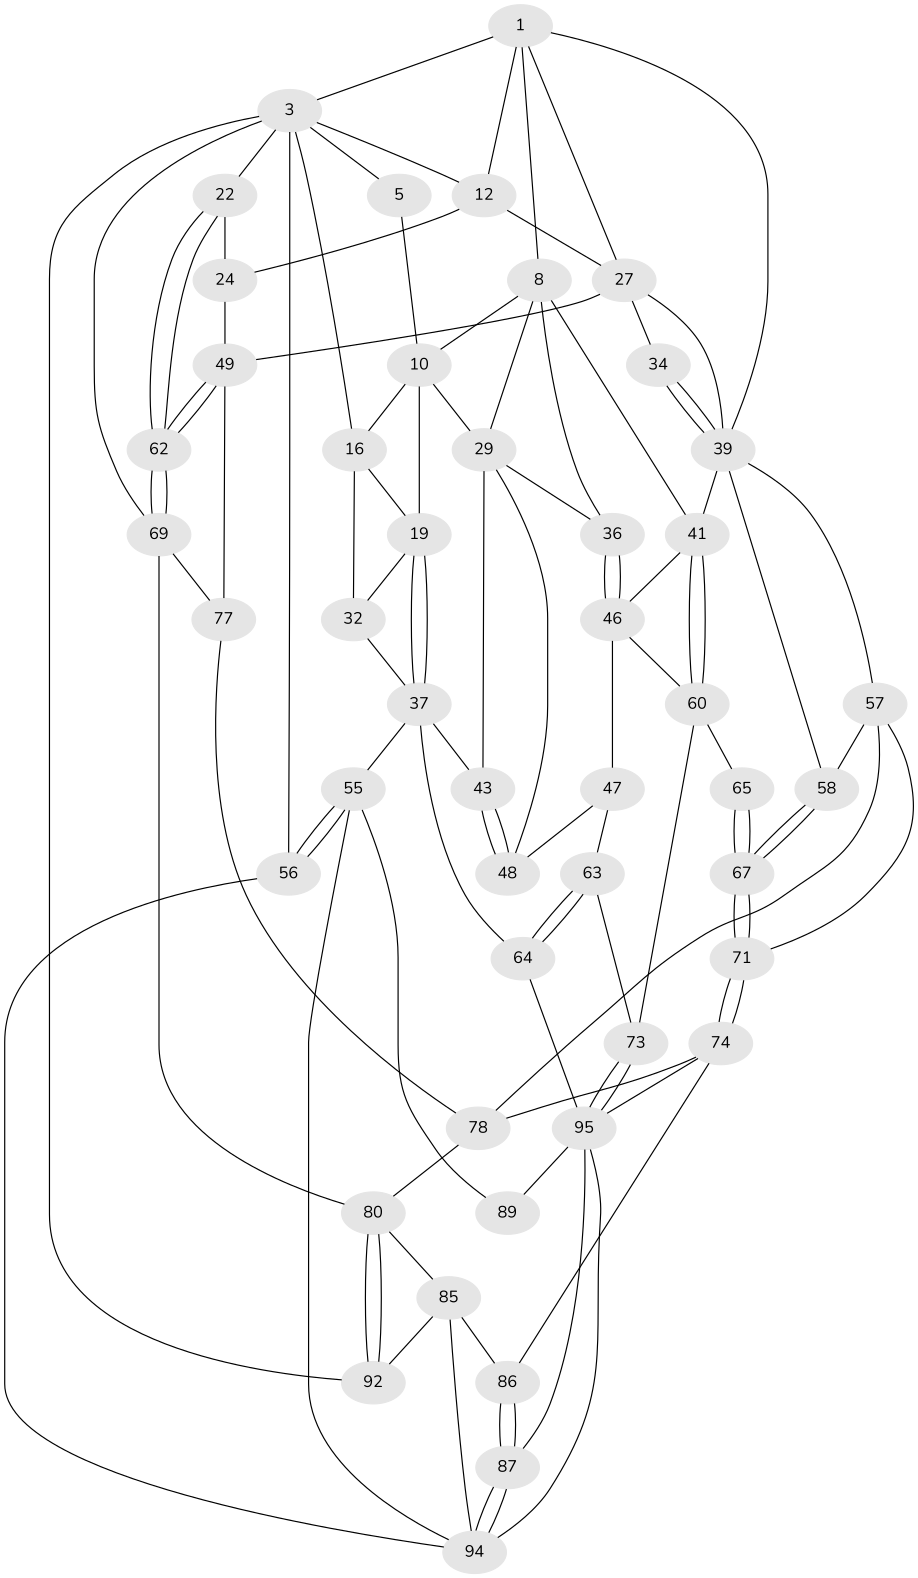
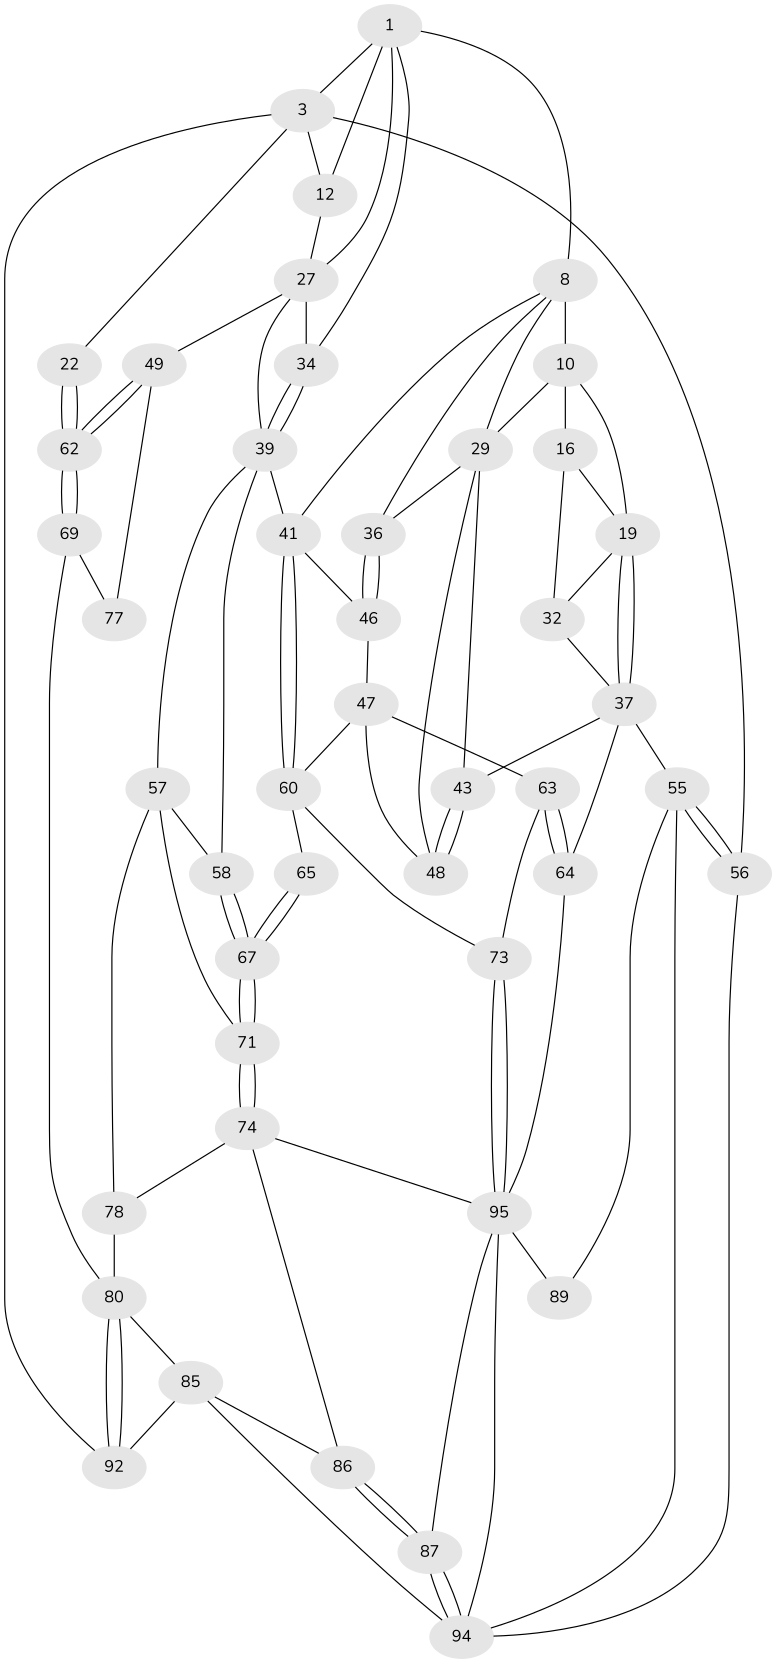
(763, 170) -> (395, 205)
(399, 196) -> none
(225, 280) -> none
(327, 280) -> none
(94, 281) -> none
(655, 662) -> (327, 747)
(258, 916) -> none
